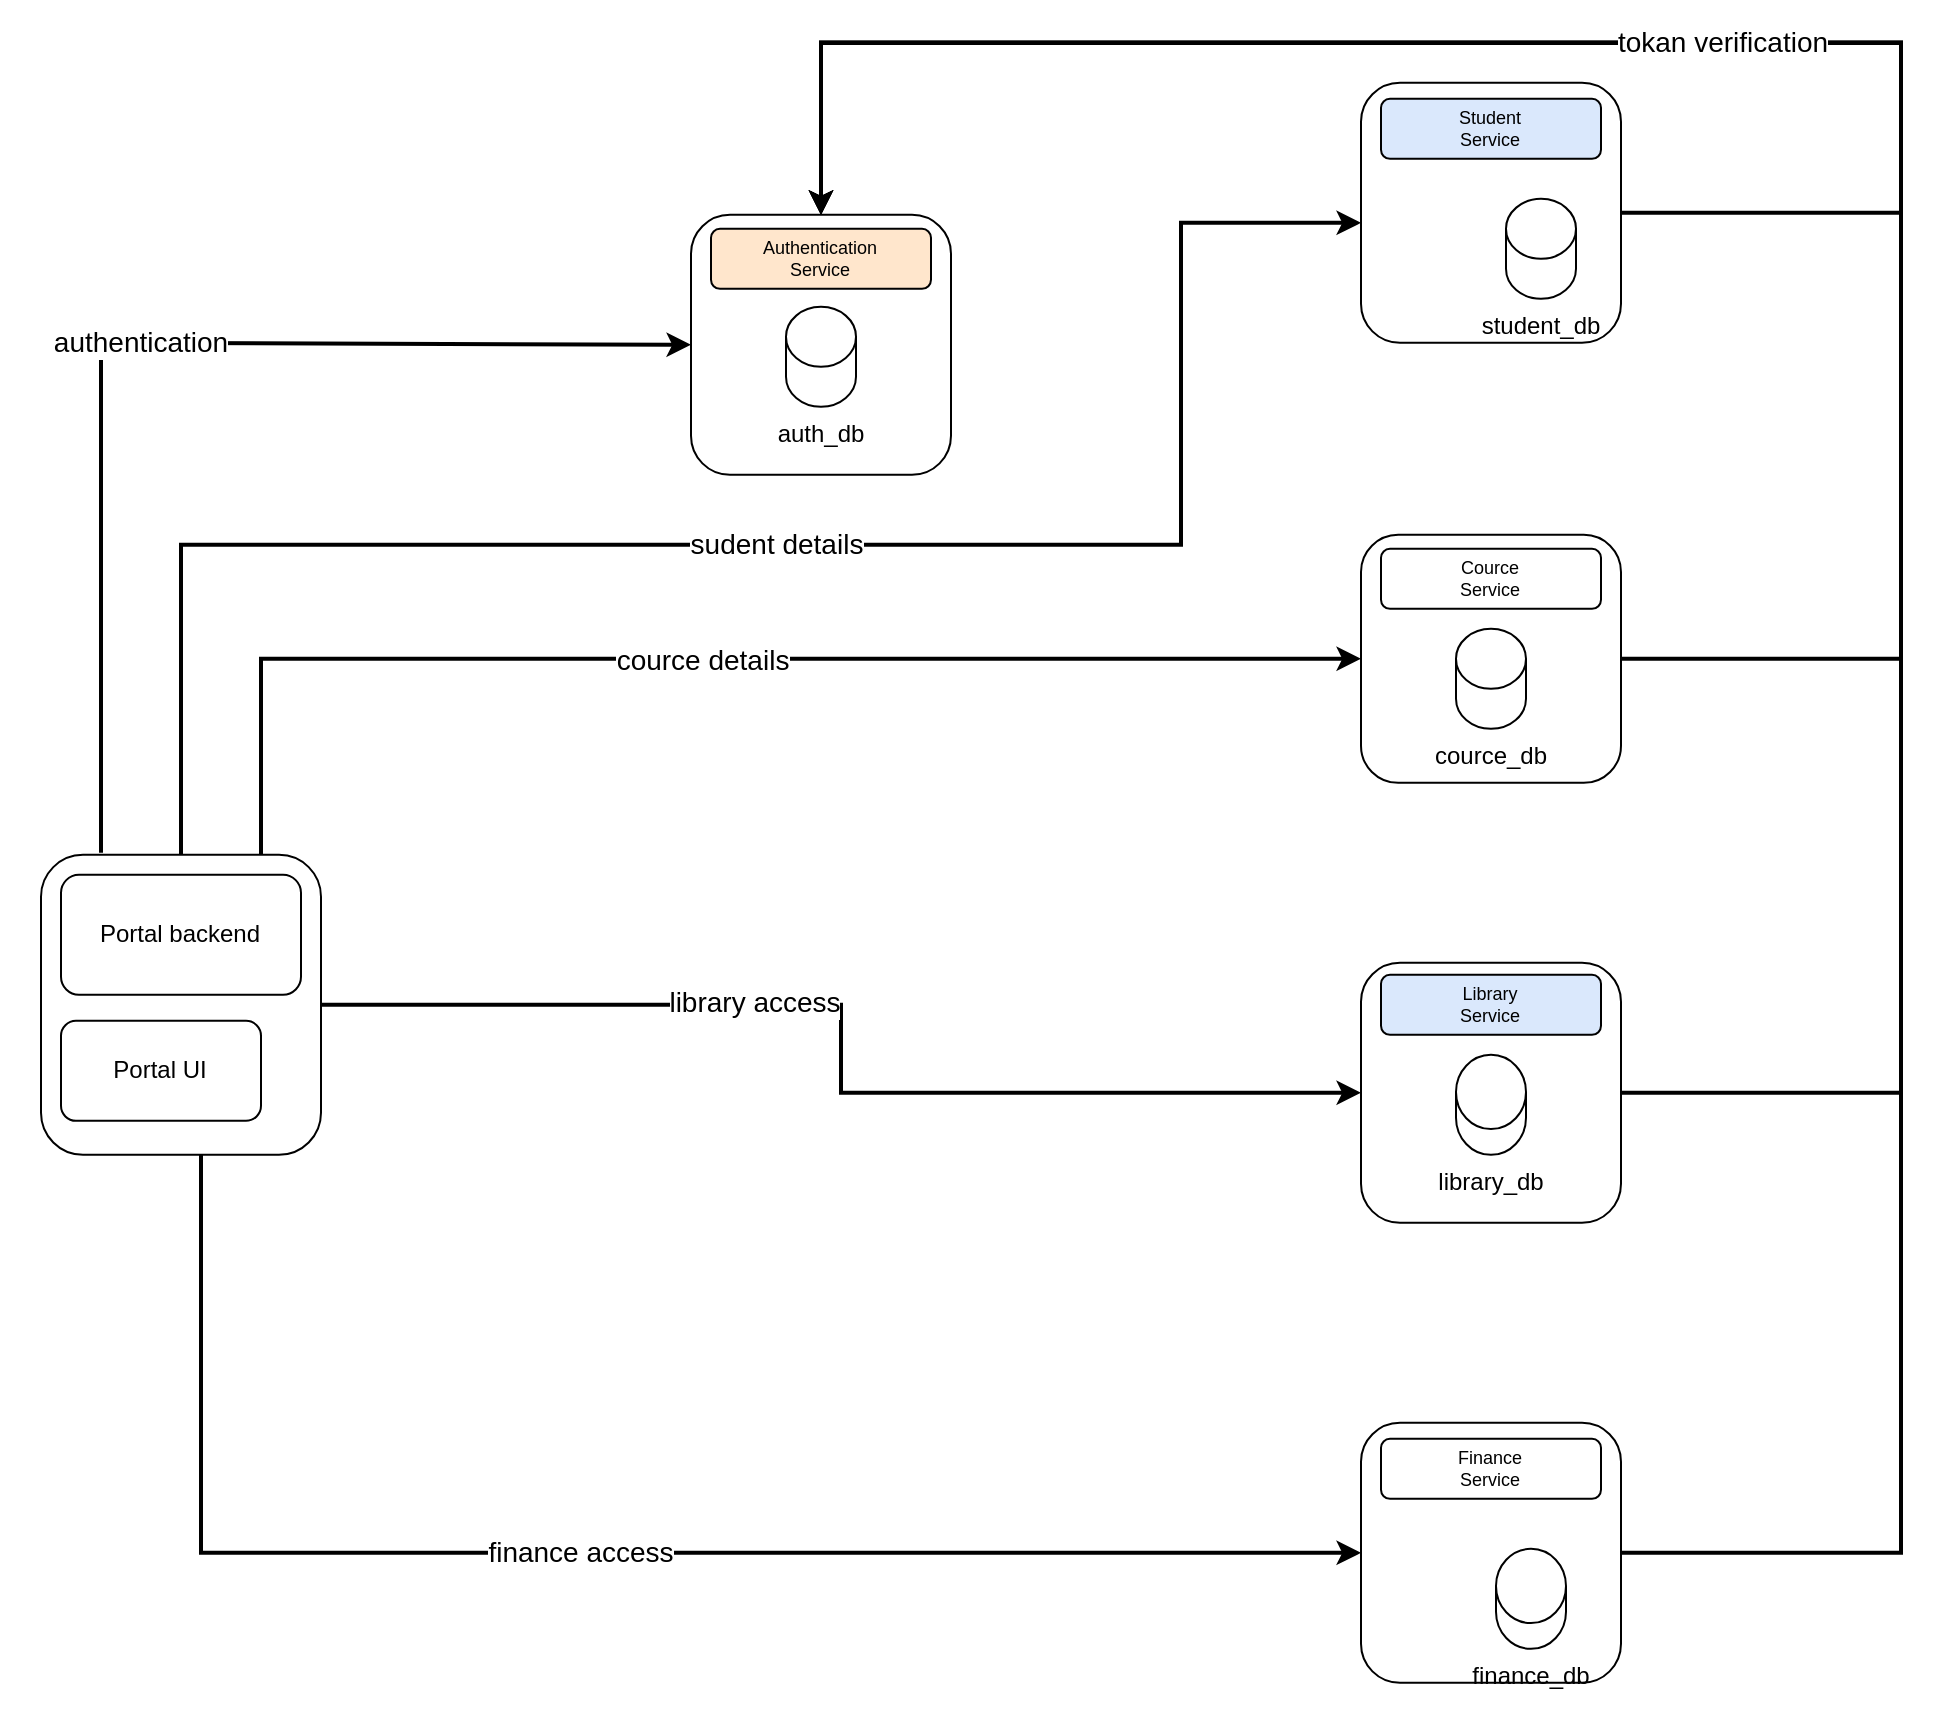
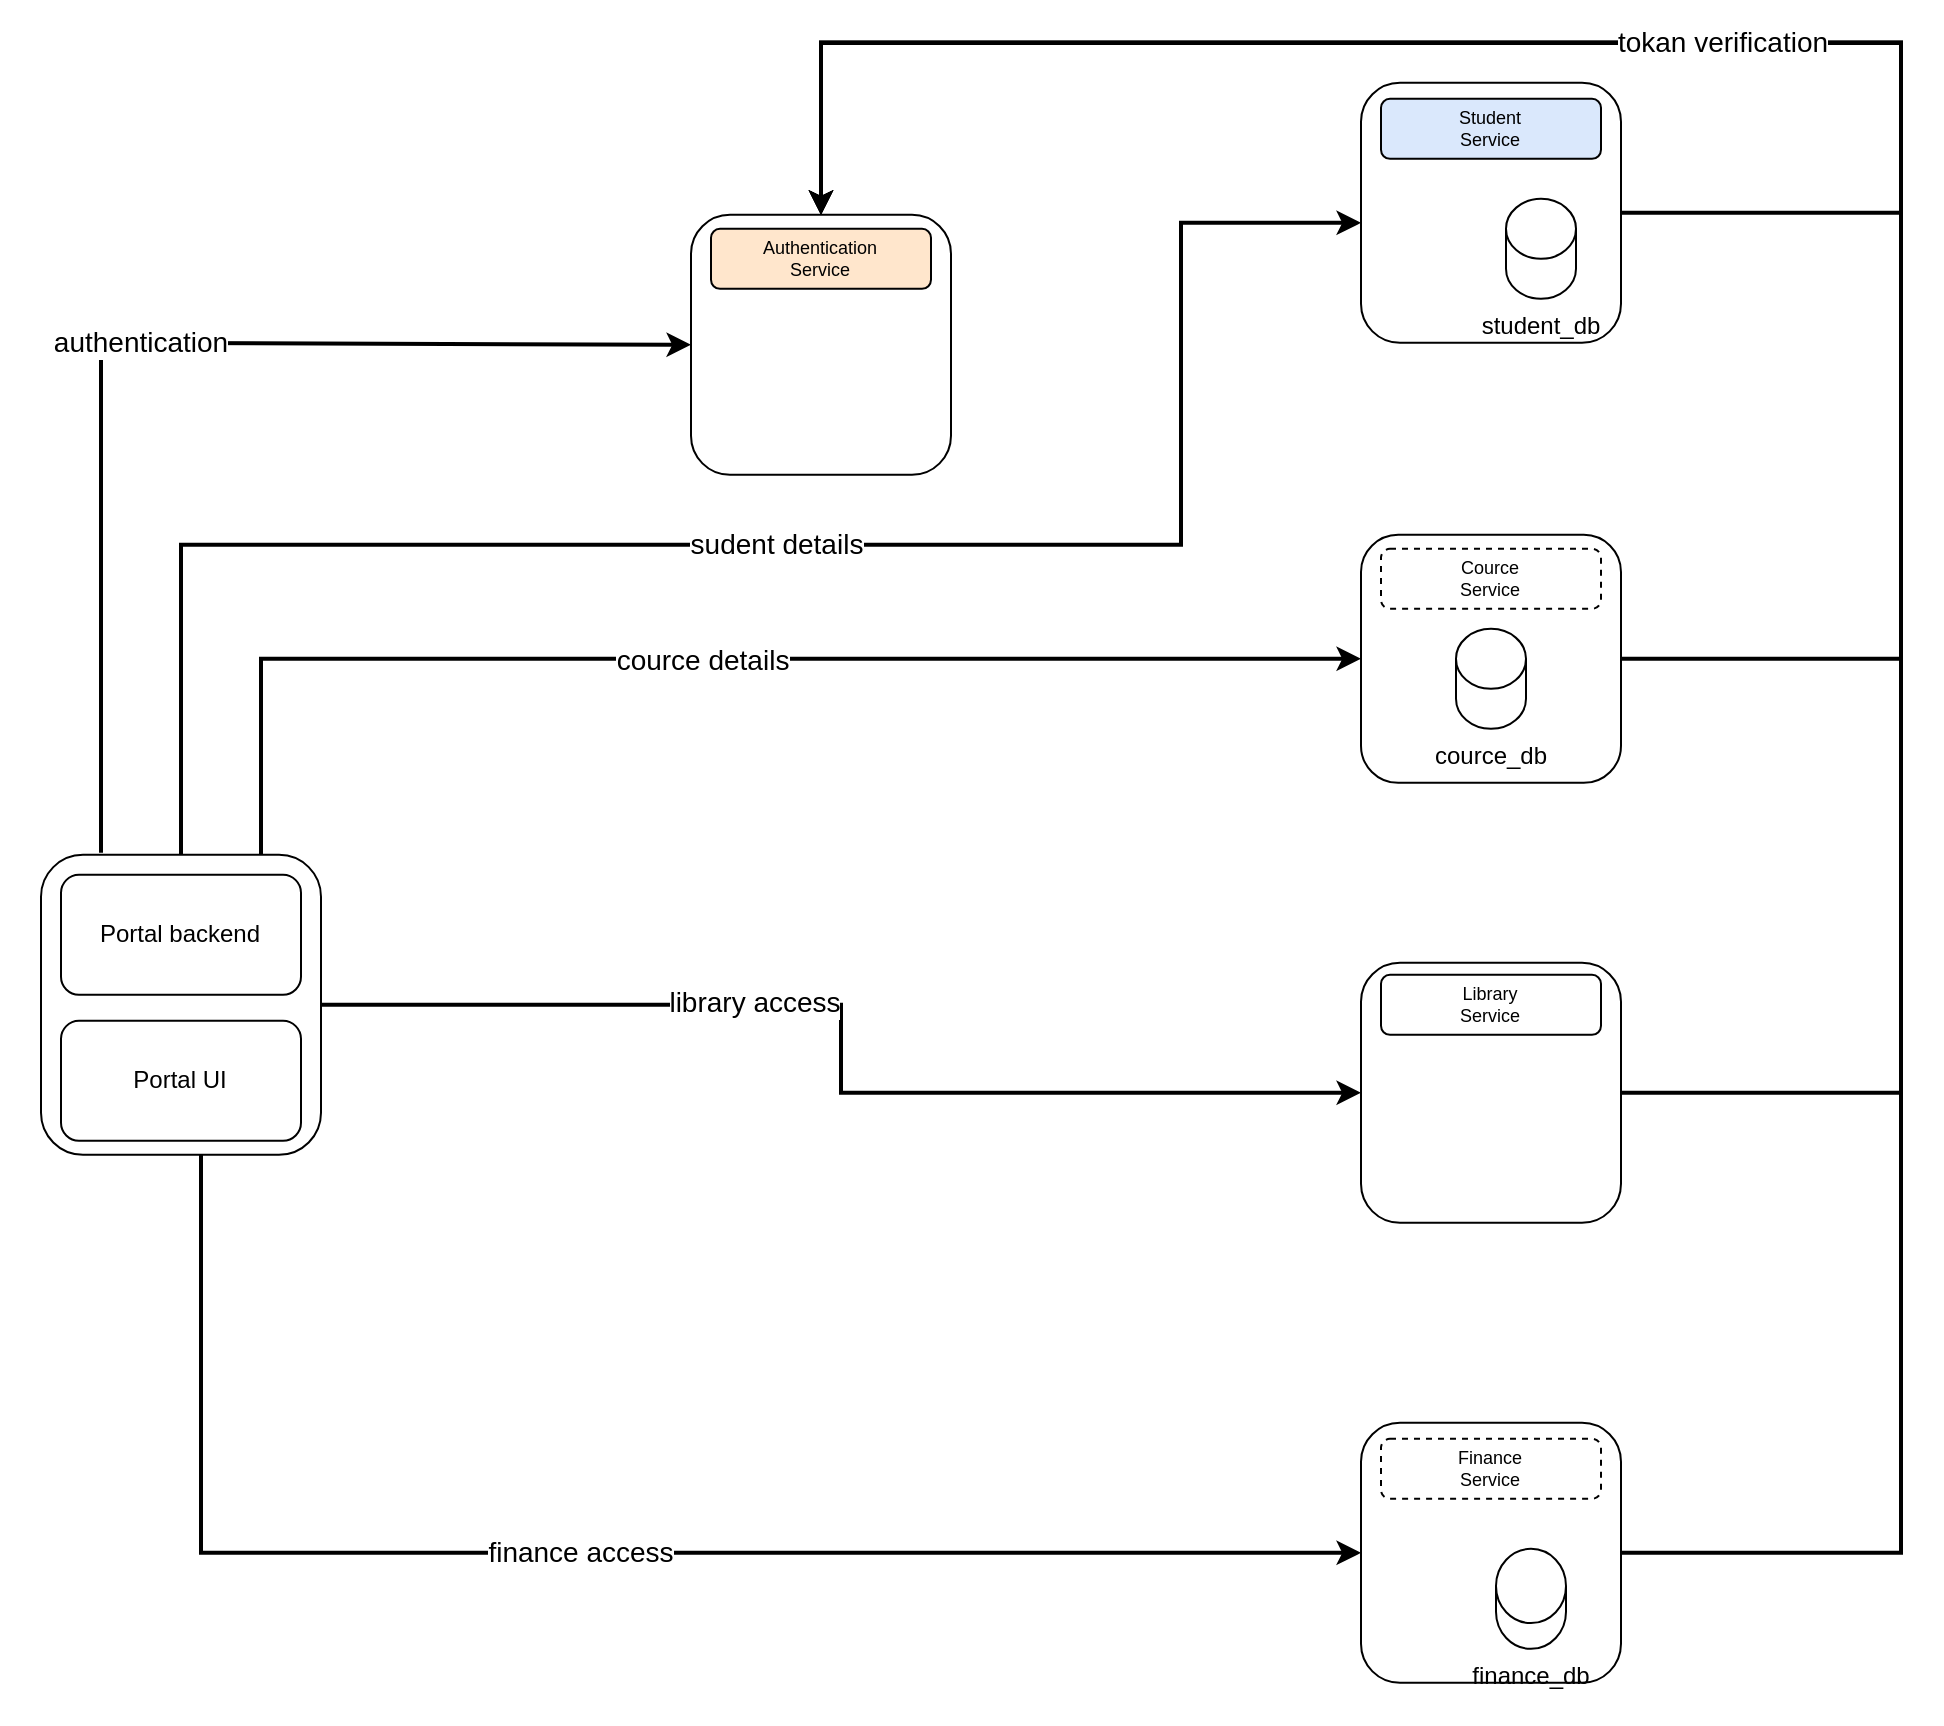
(821, 357) -> none
(1491, 579) -> (1491, 579)
(1491, 1005) -> (1491, 1005)
(161, 1071) -> (181, 1081)
(1491, 1105) -> none
(1491, 1469) -> (1491, 1469)
